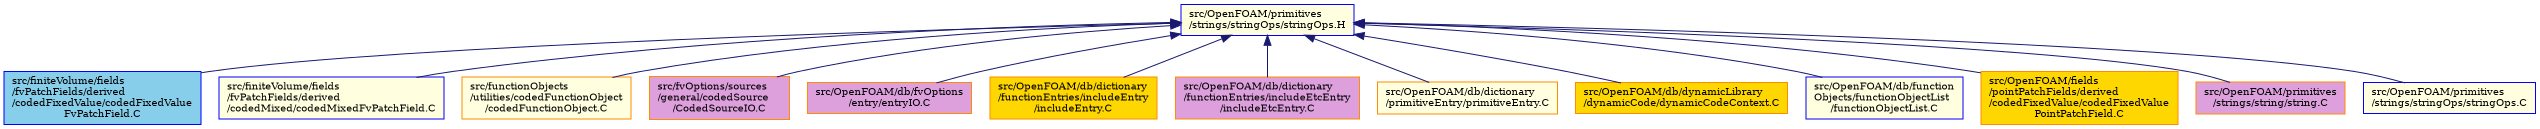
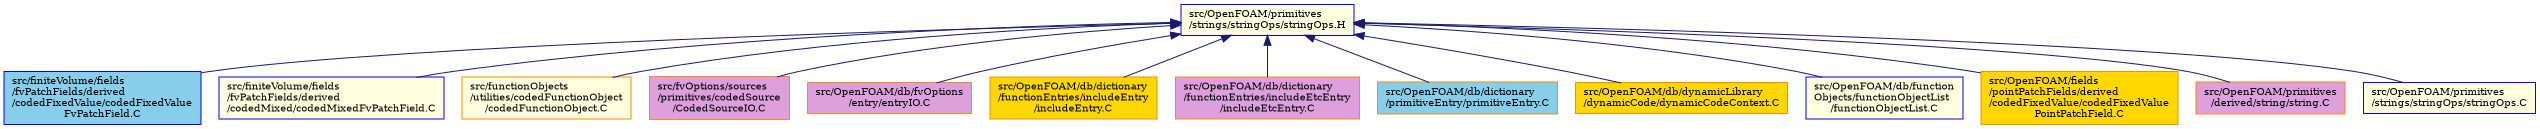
(720, 98) -> (720, 98)
(1468, 98) -> (1468, 98)
(2270, 98) -> (2270, 98)
